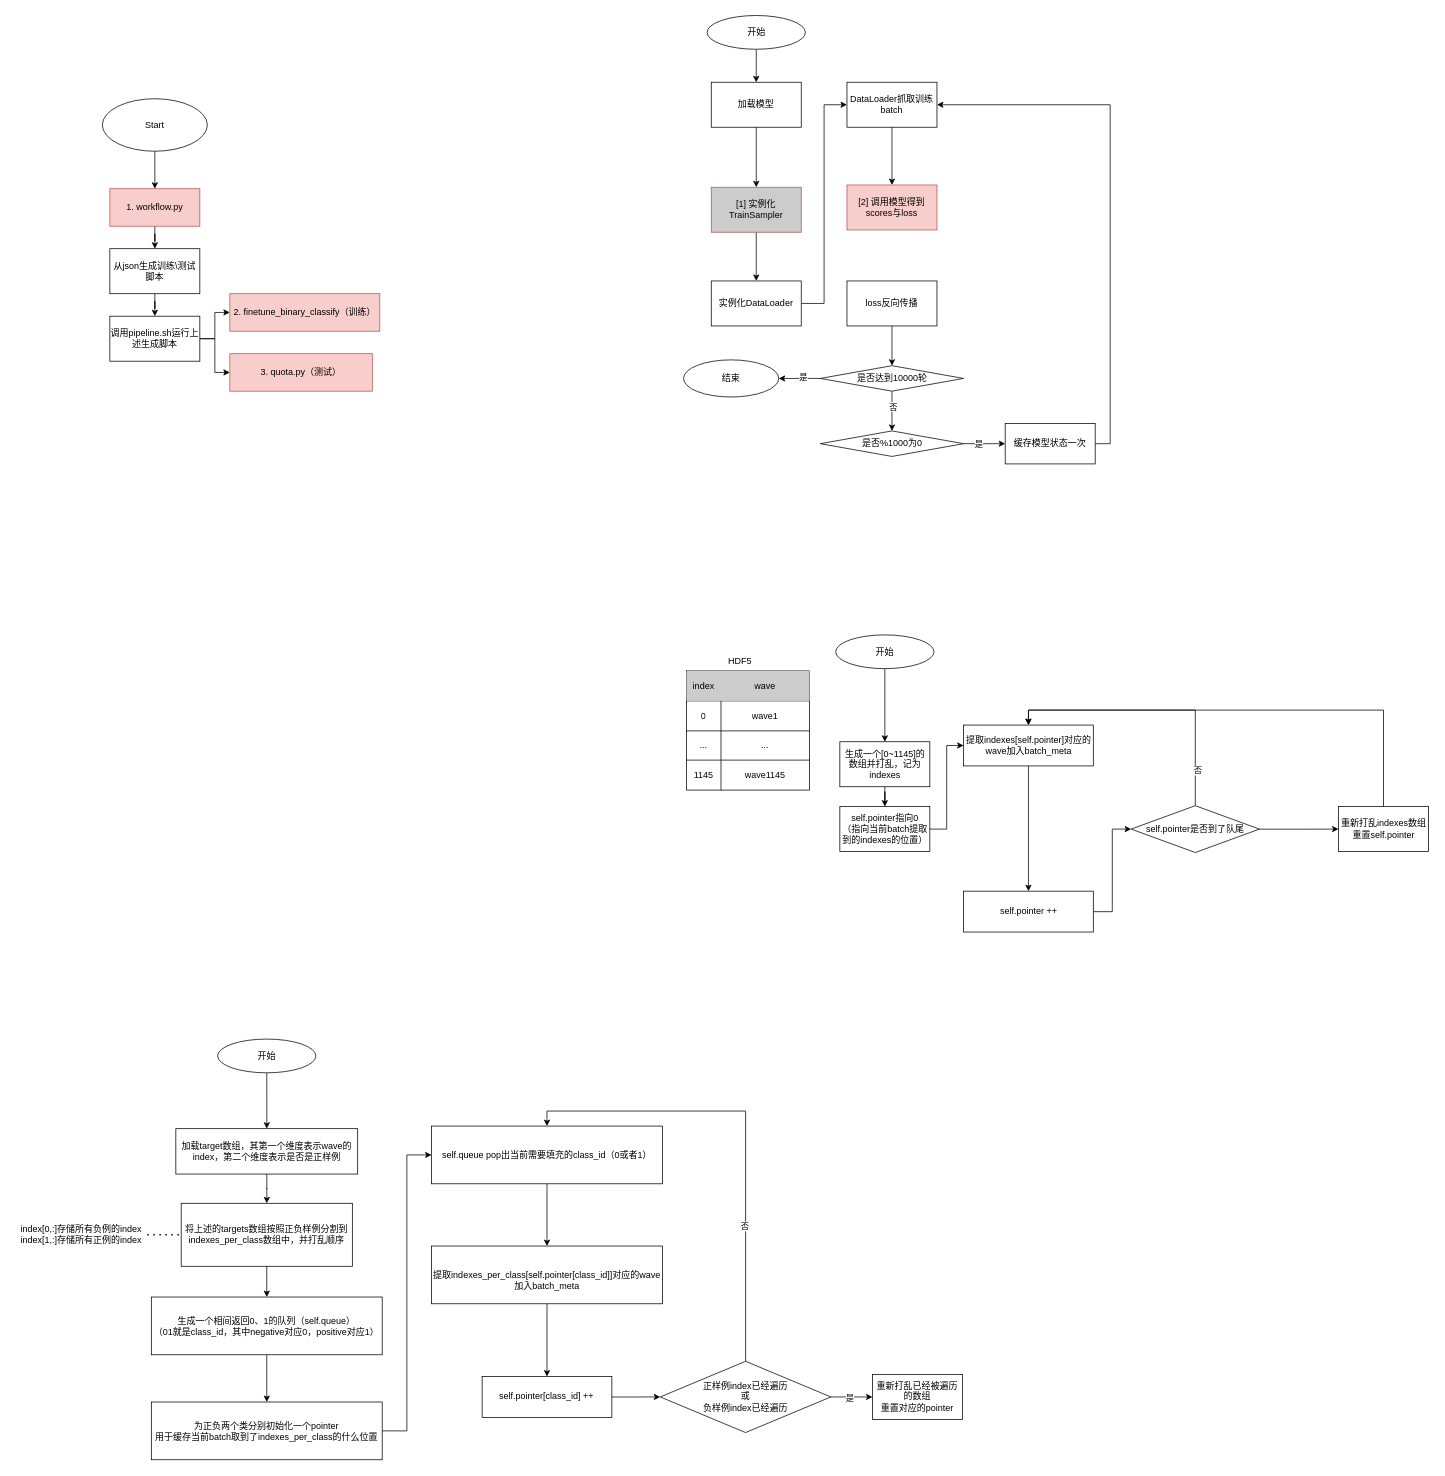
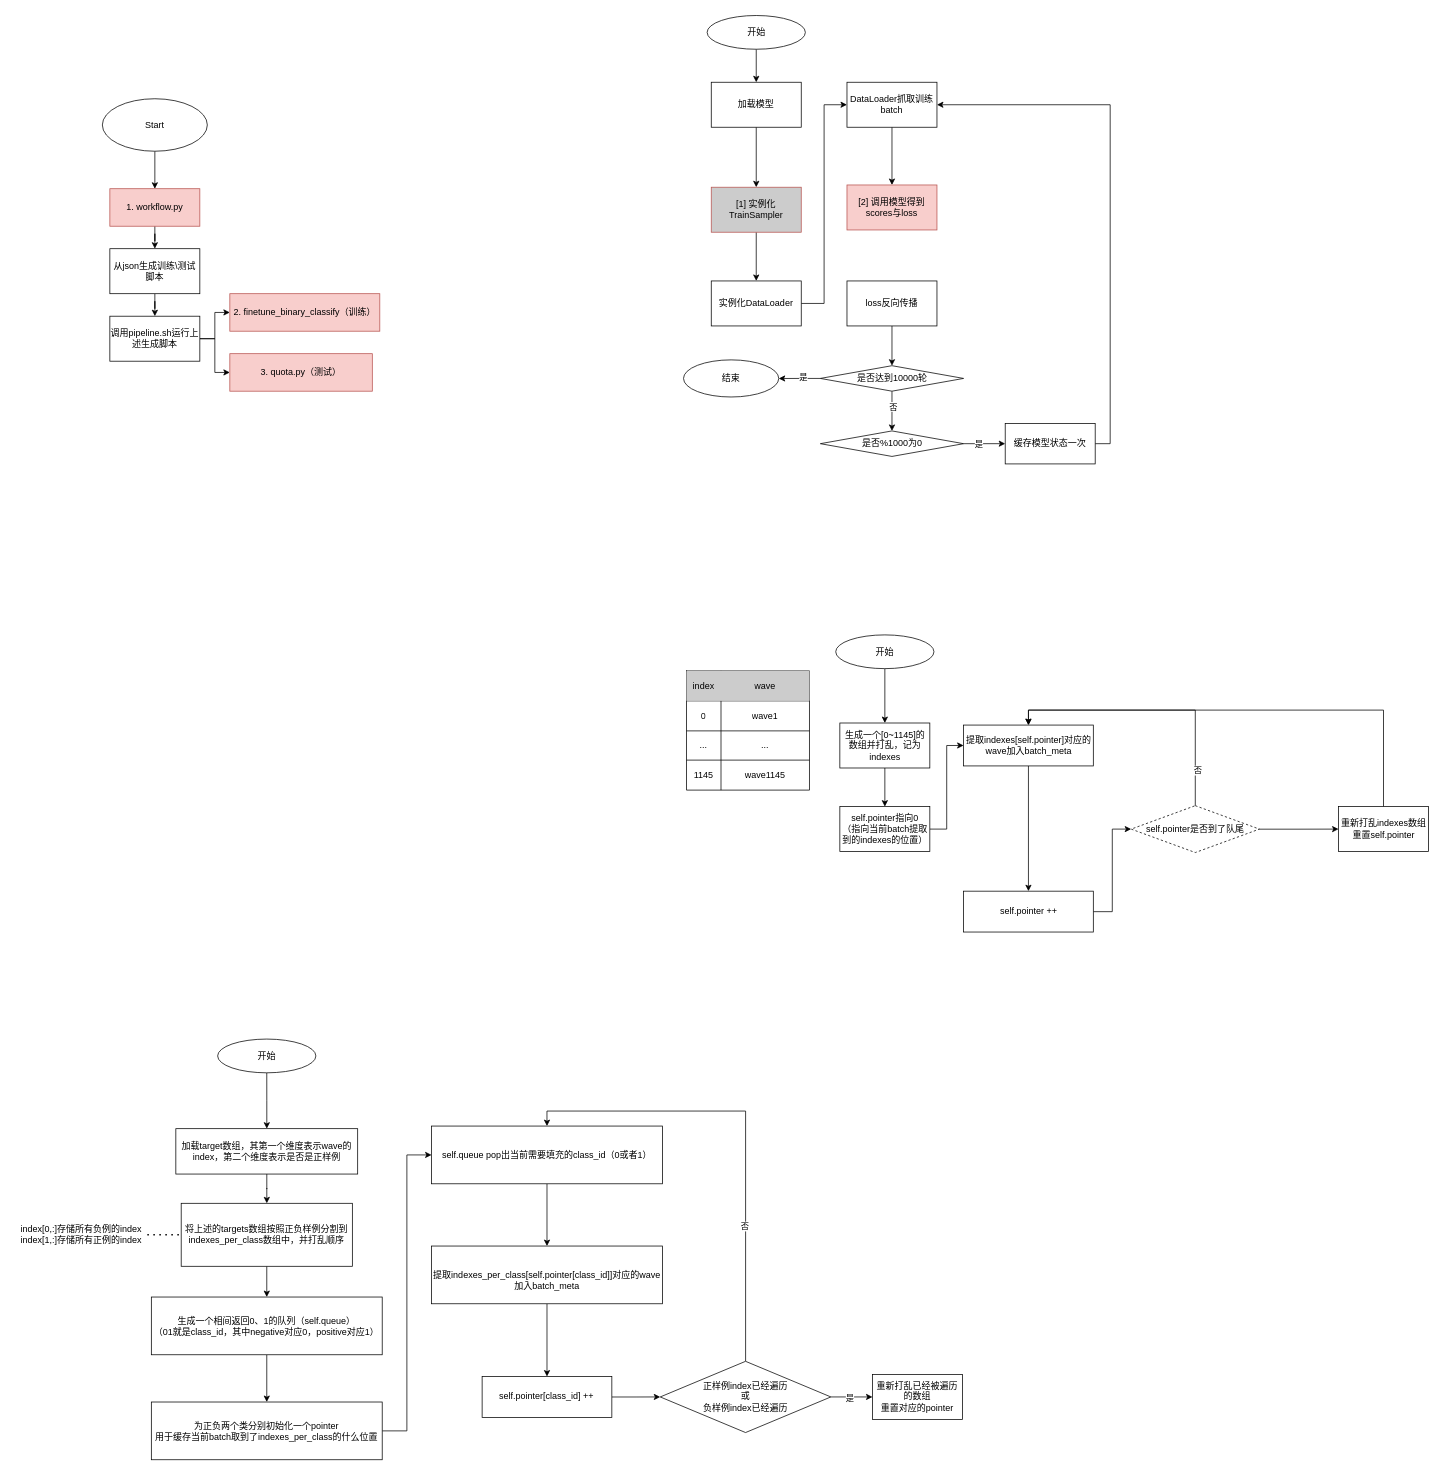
(740, 661) -> none
(885, 764) -> (885, 746)
(1196, 829) -> (1196, 829)
